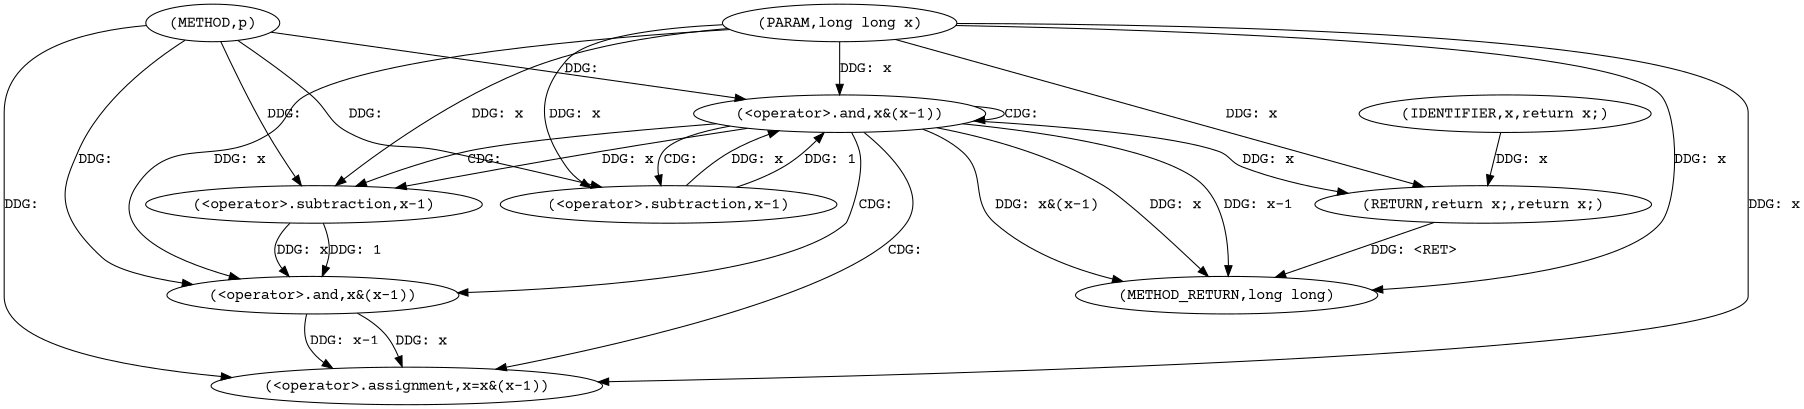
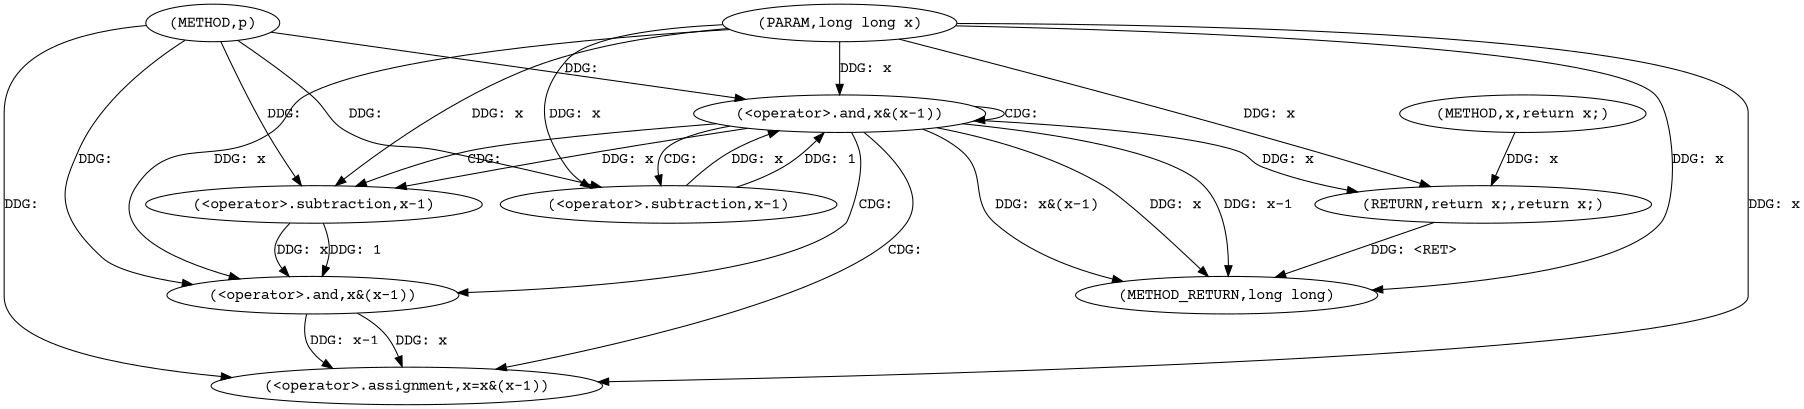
(1505, 114) -> (1523, 114)
